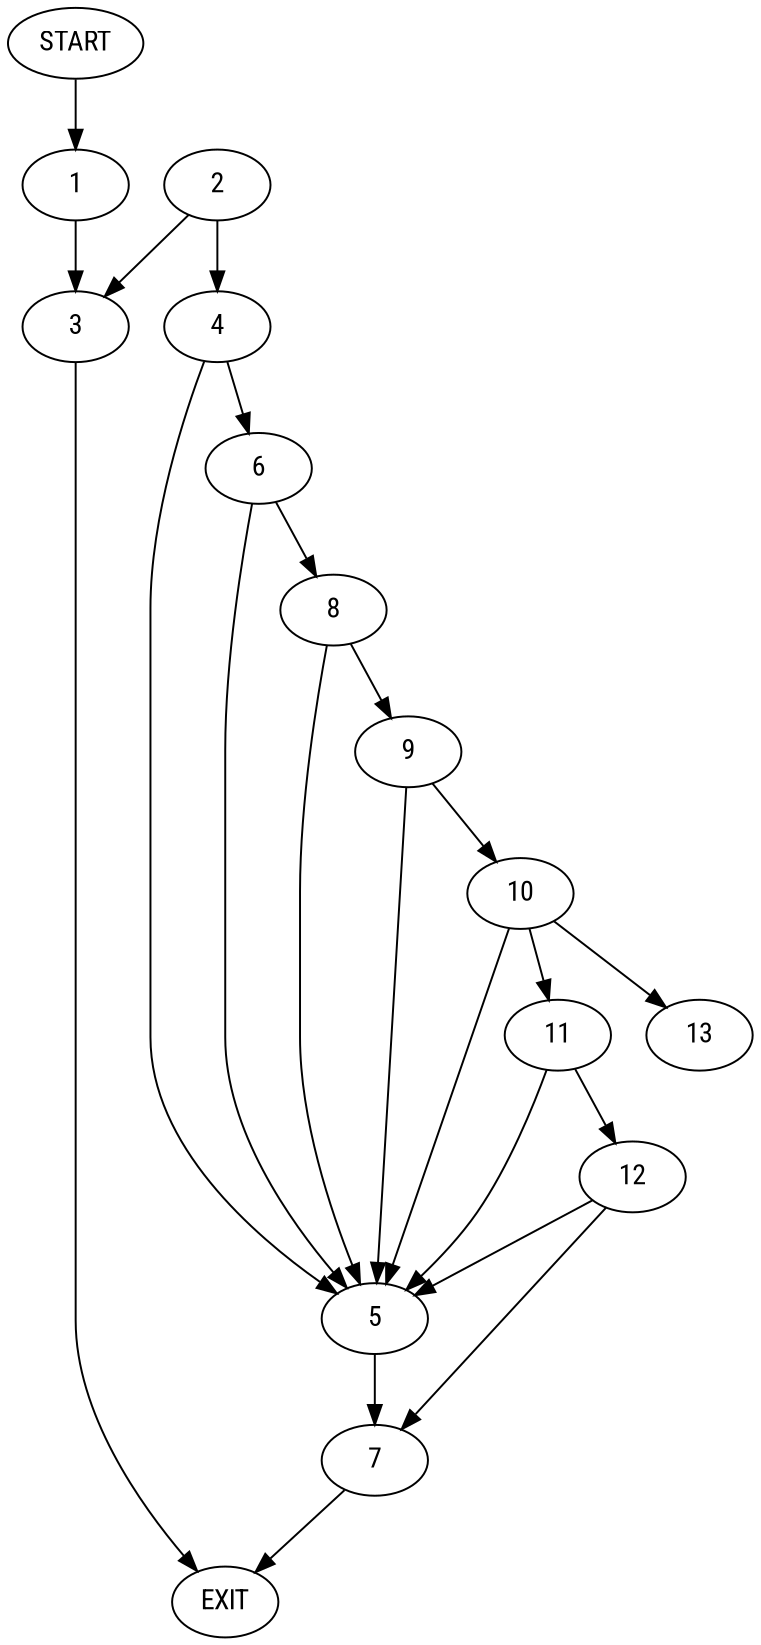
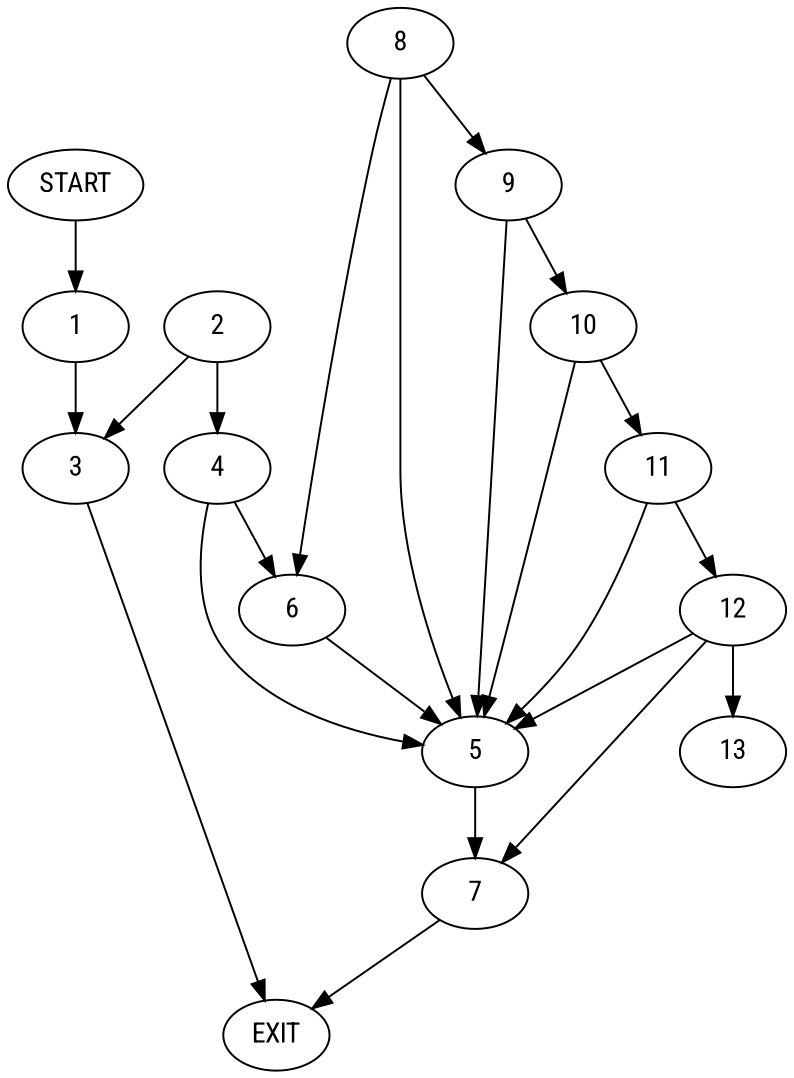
(291, 530) -> (340, 316)
(602, 958) -> (733, 671)
